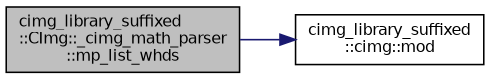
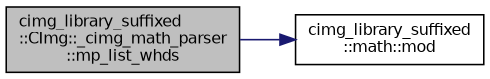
(390, 40) -> (390, 40)
